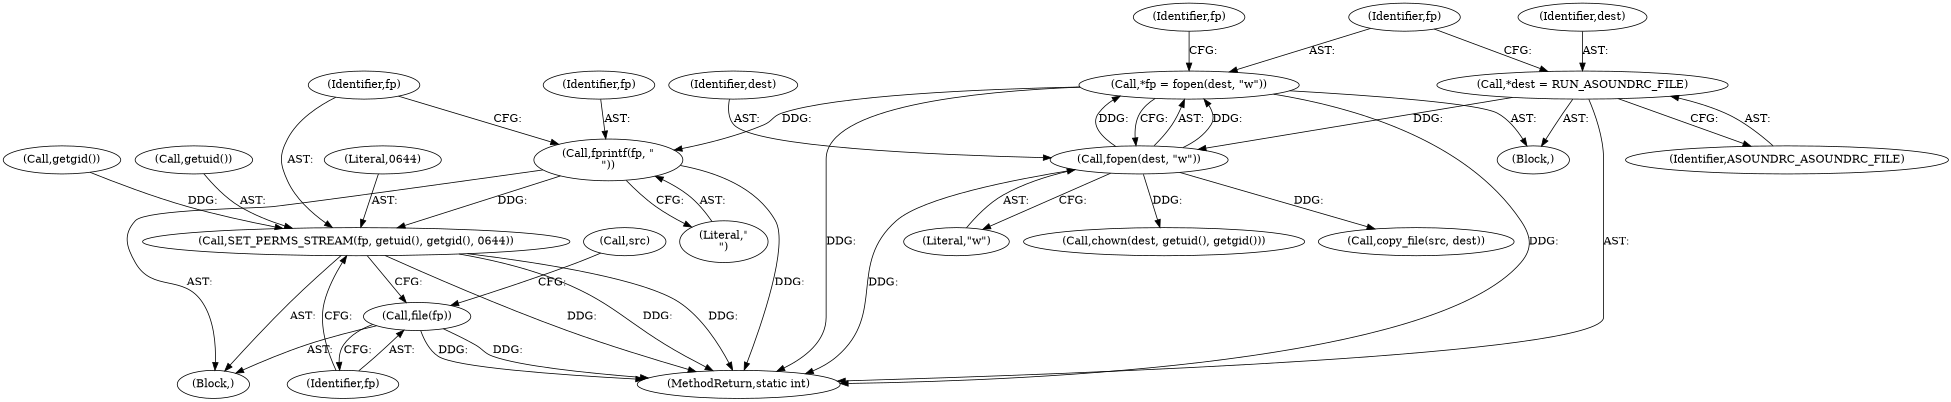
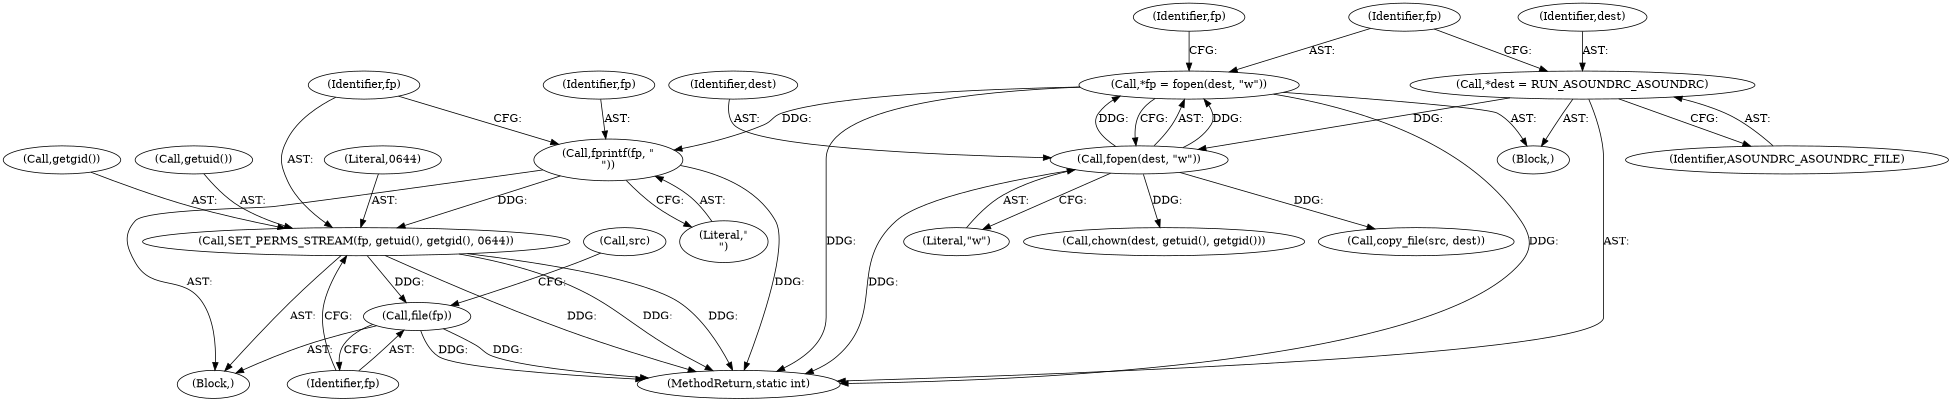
(1582, 85) -> (1582, 85)
(204, 201) -> (206, 201)
(410, 283) -> (411, 283)
